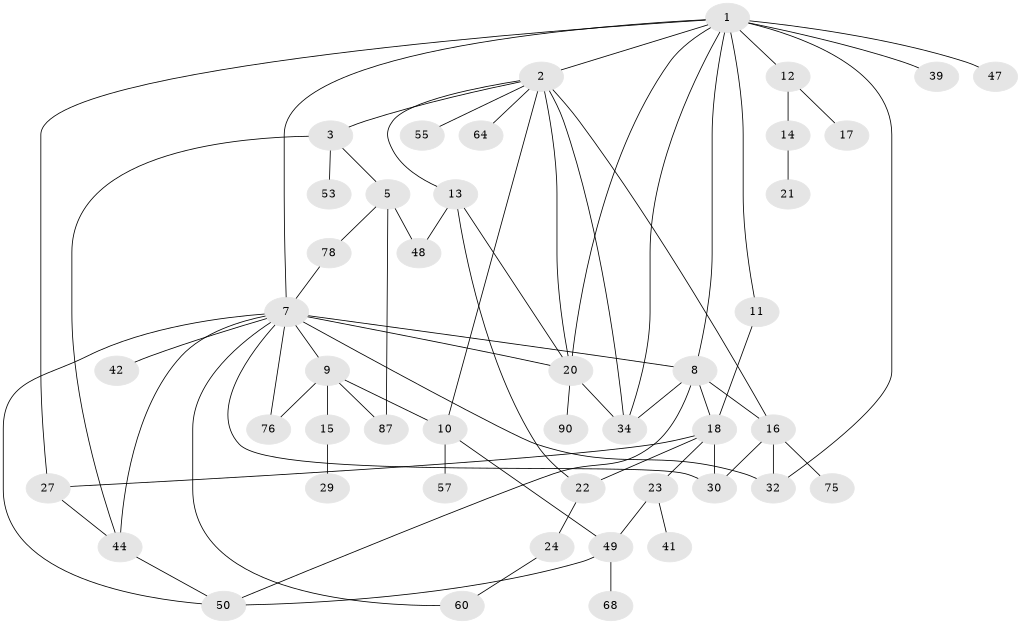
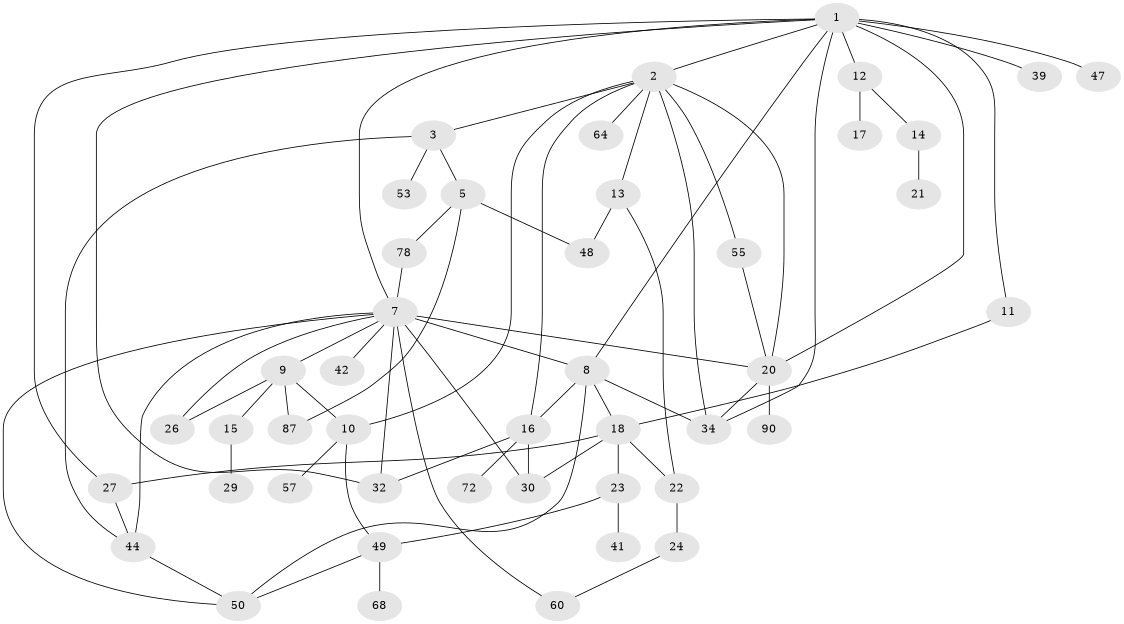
(513, 283) -> (754, 312)
(269, 430) -> (172, 430)
(832, 488) -> (470, 488)
